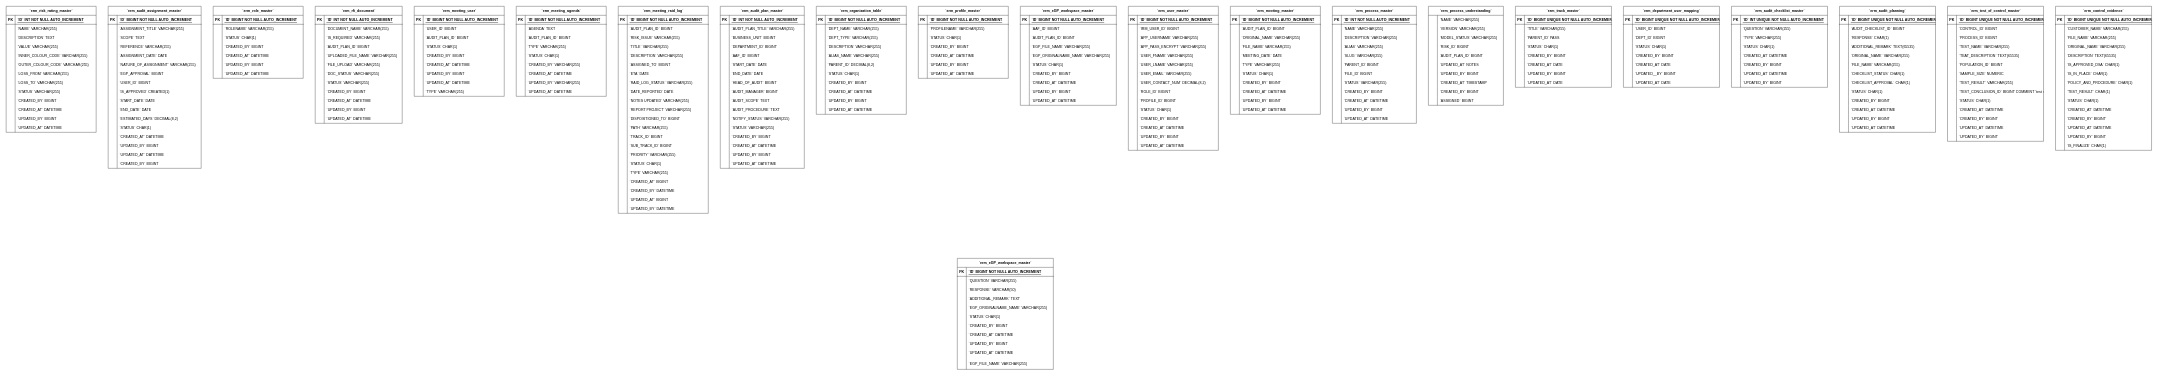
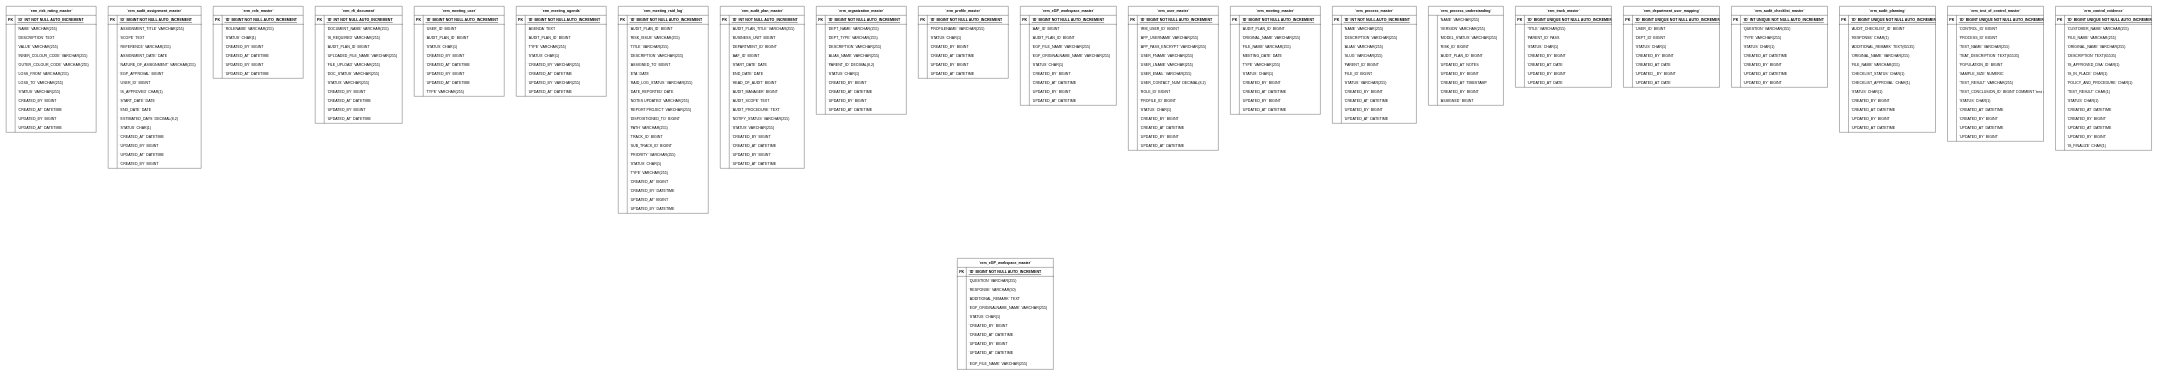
(861, 11) -> (861, 11)
(143, 92) -> (140, 92)
